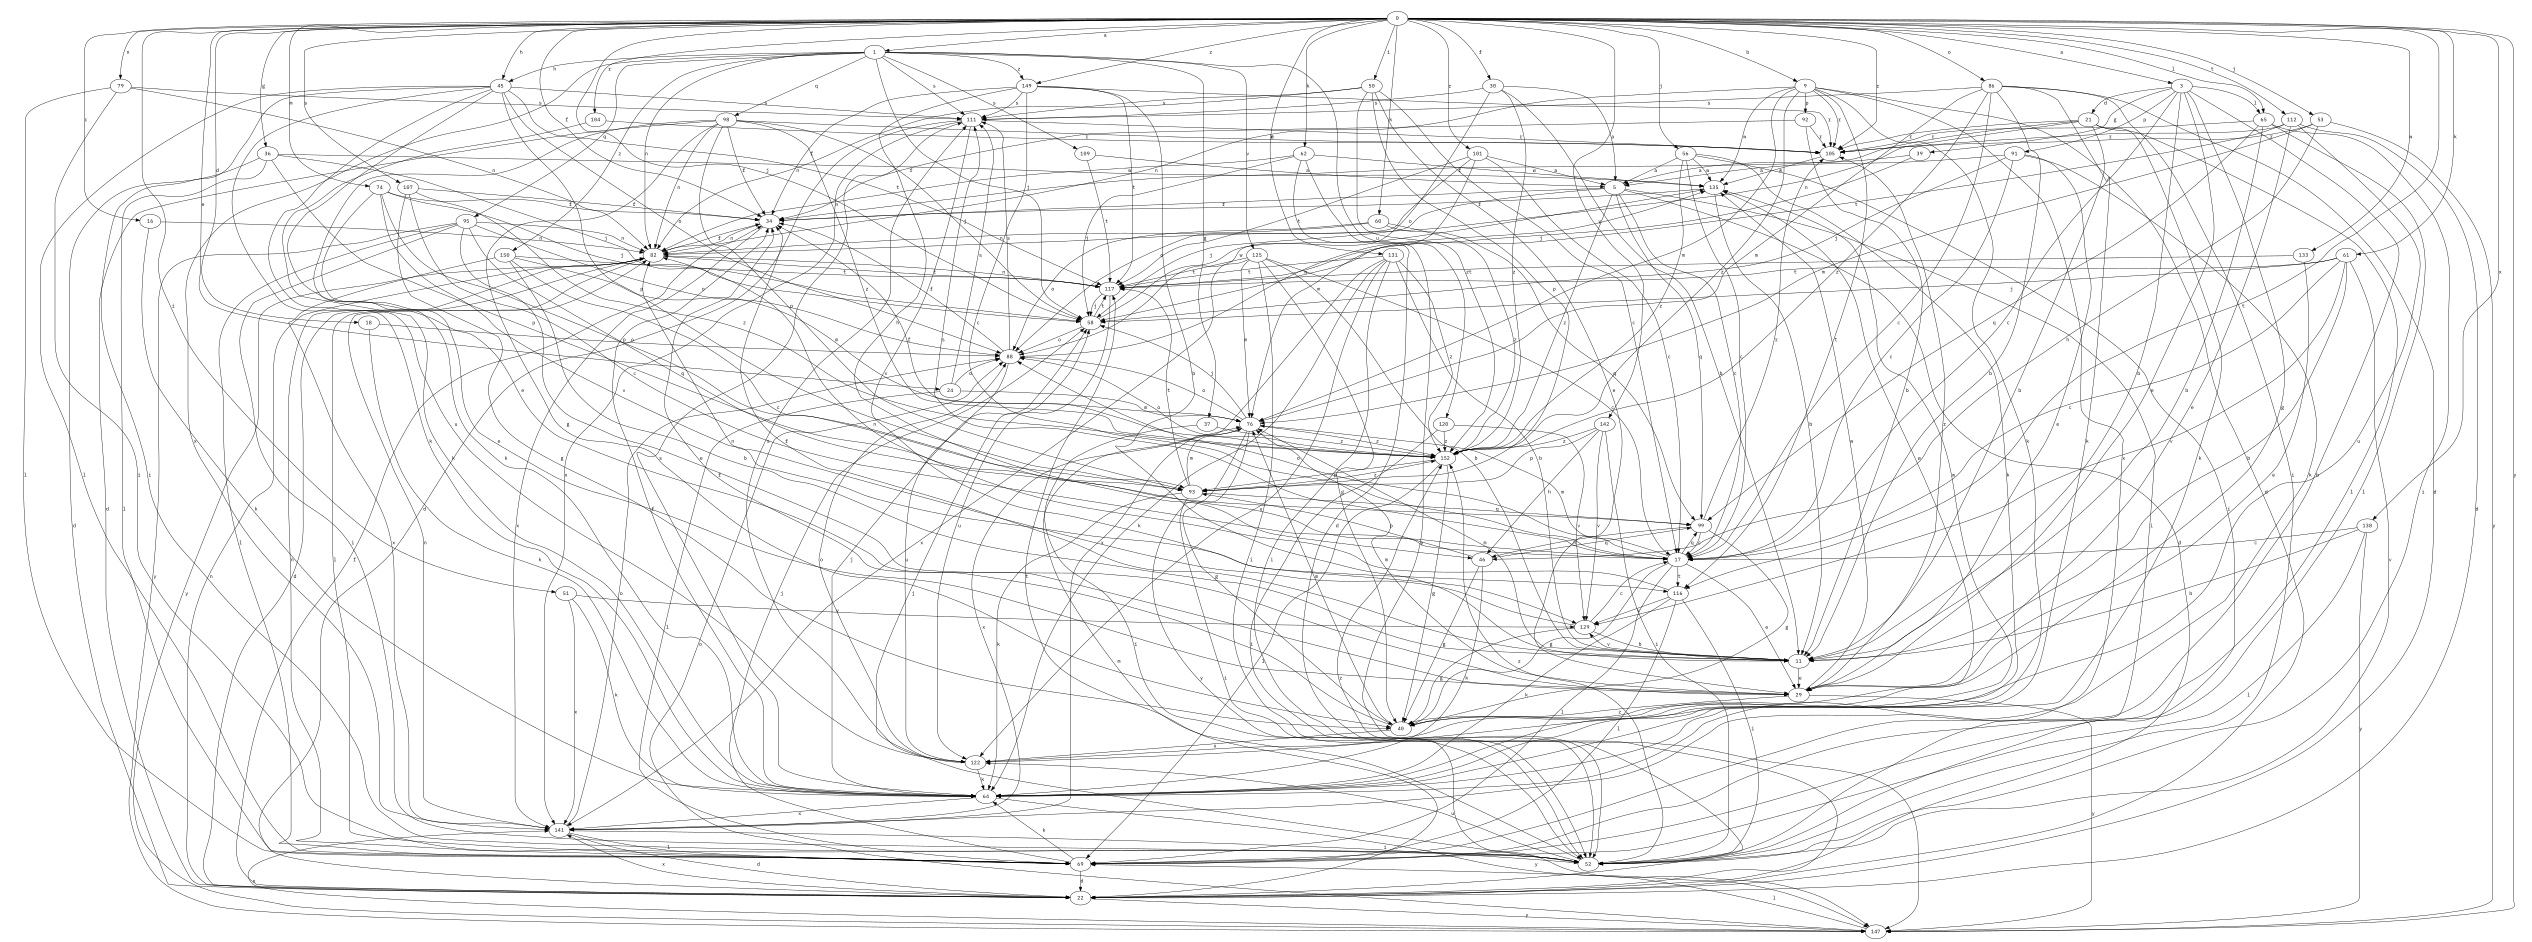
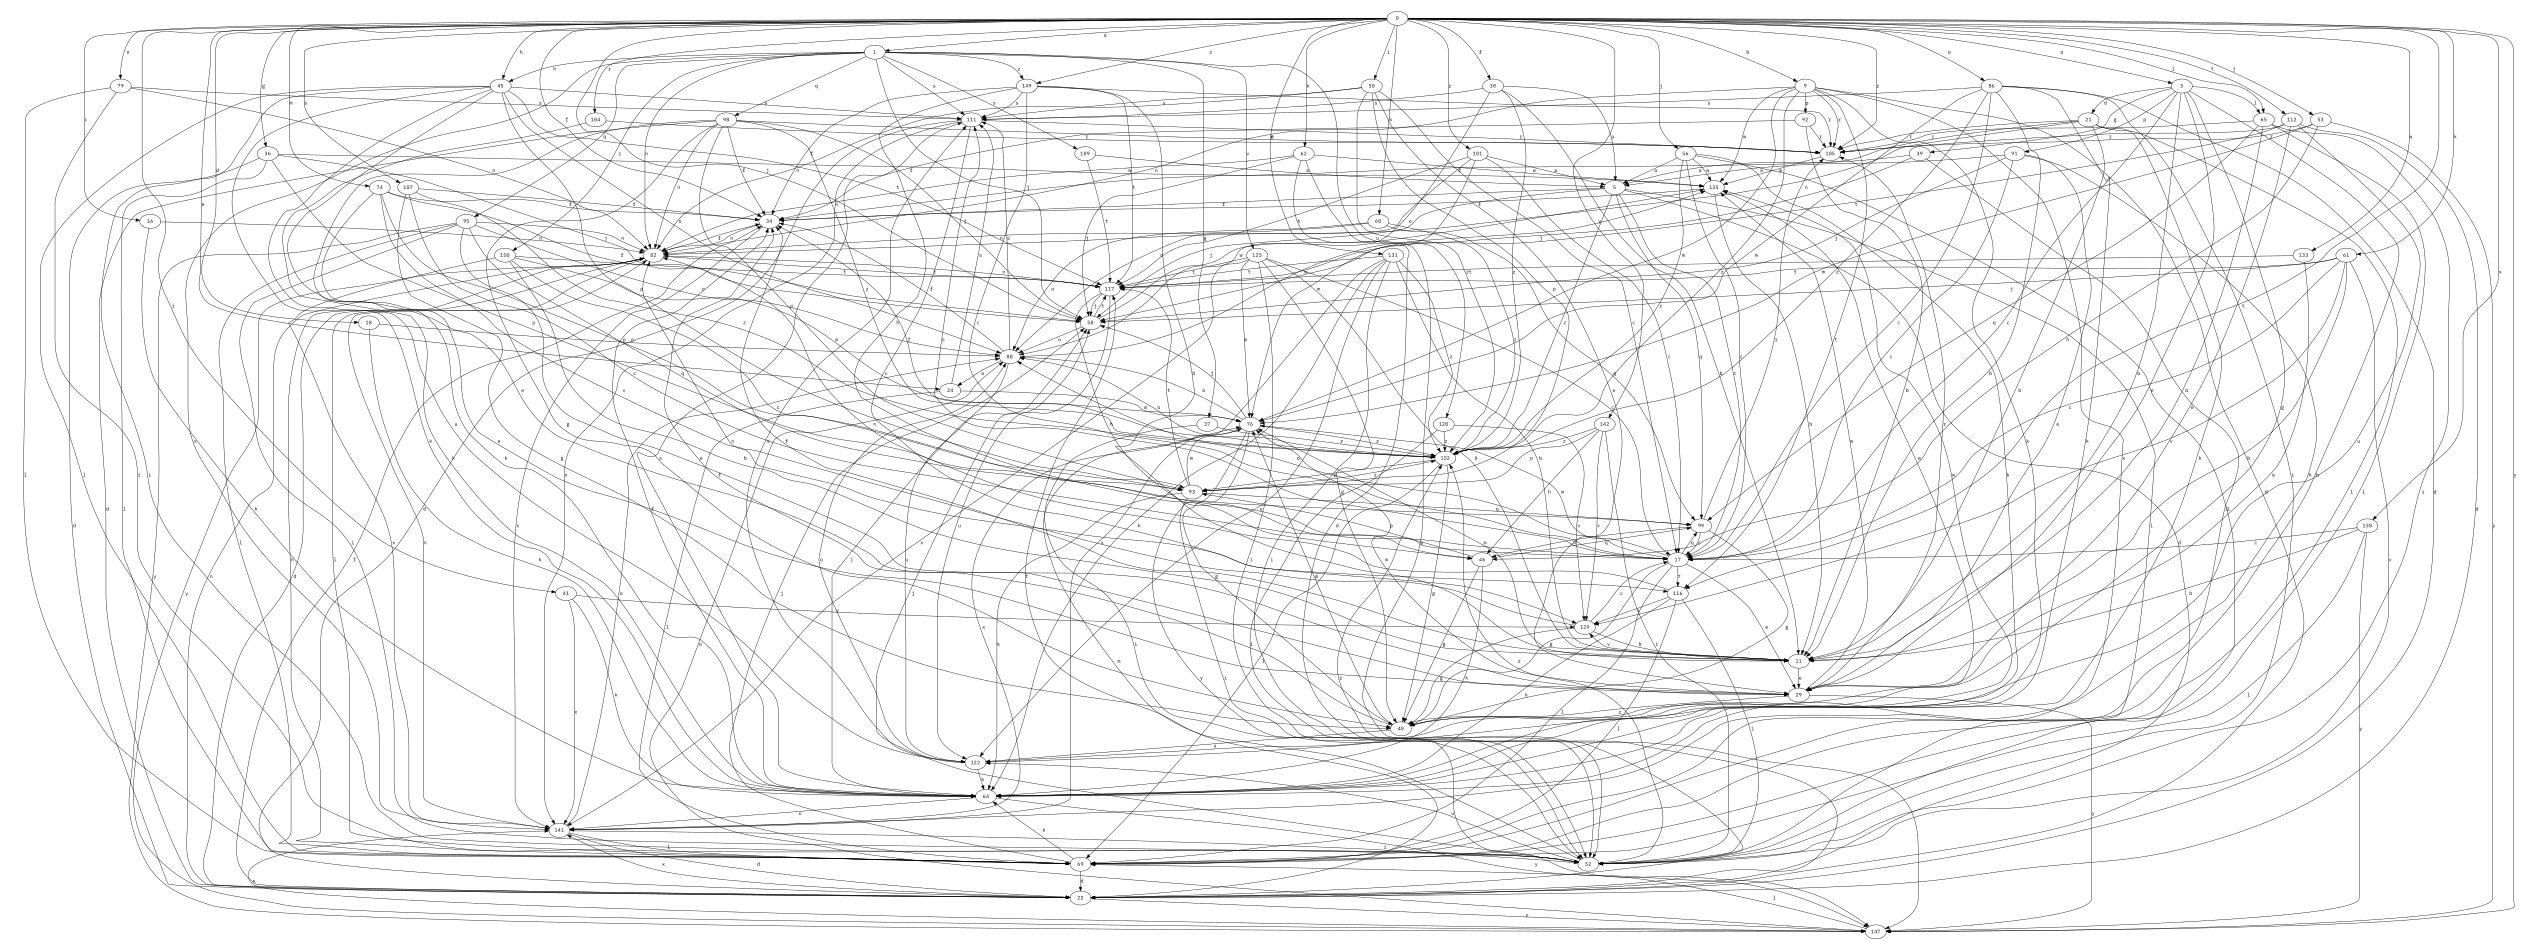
(622, 255) -> (622, 255)
(974, 368) -> (981, 371)
none -> (1267, 518)
(566, 594) -> (566, 594)
none -> (1869, 718)
